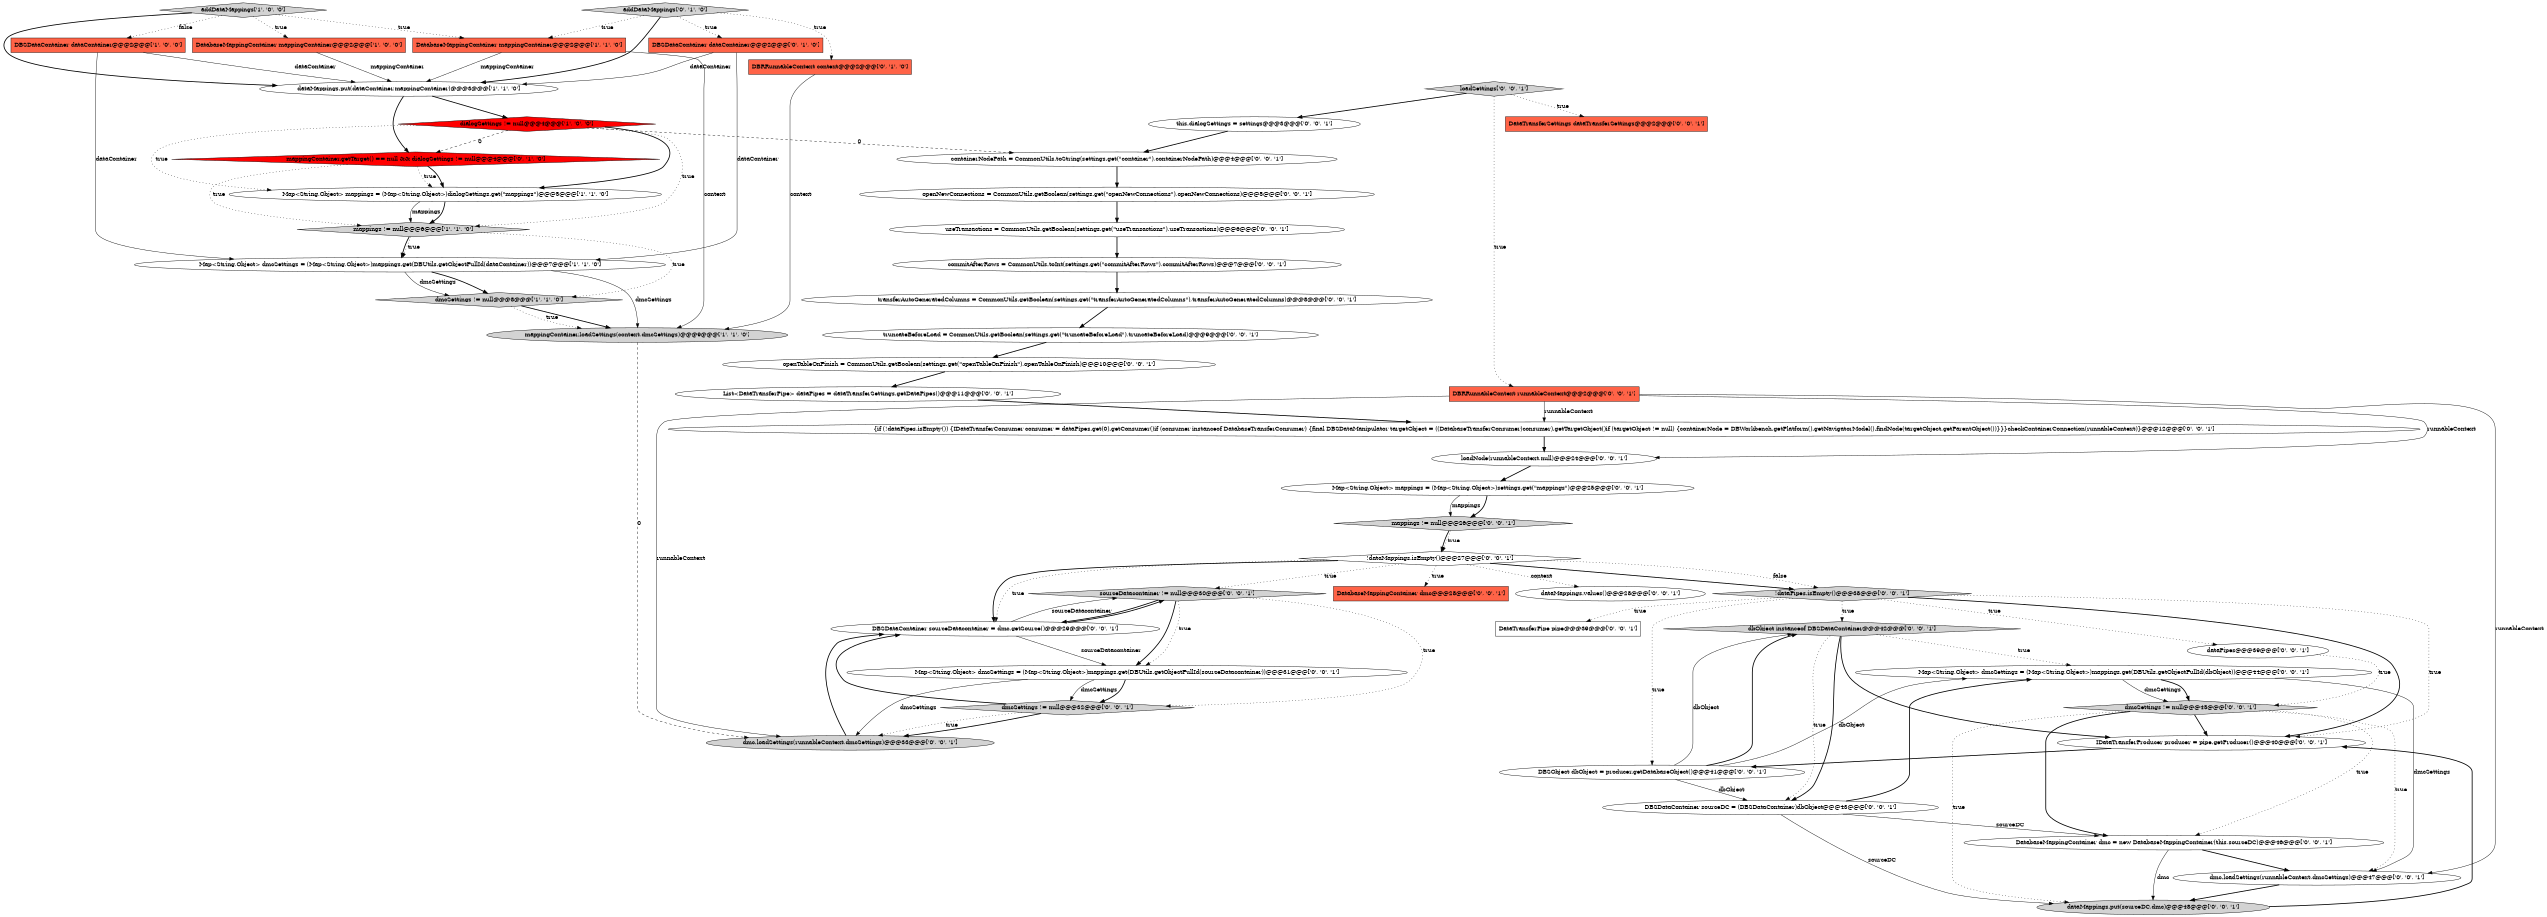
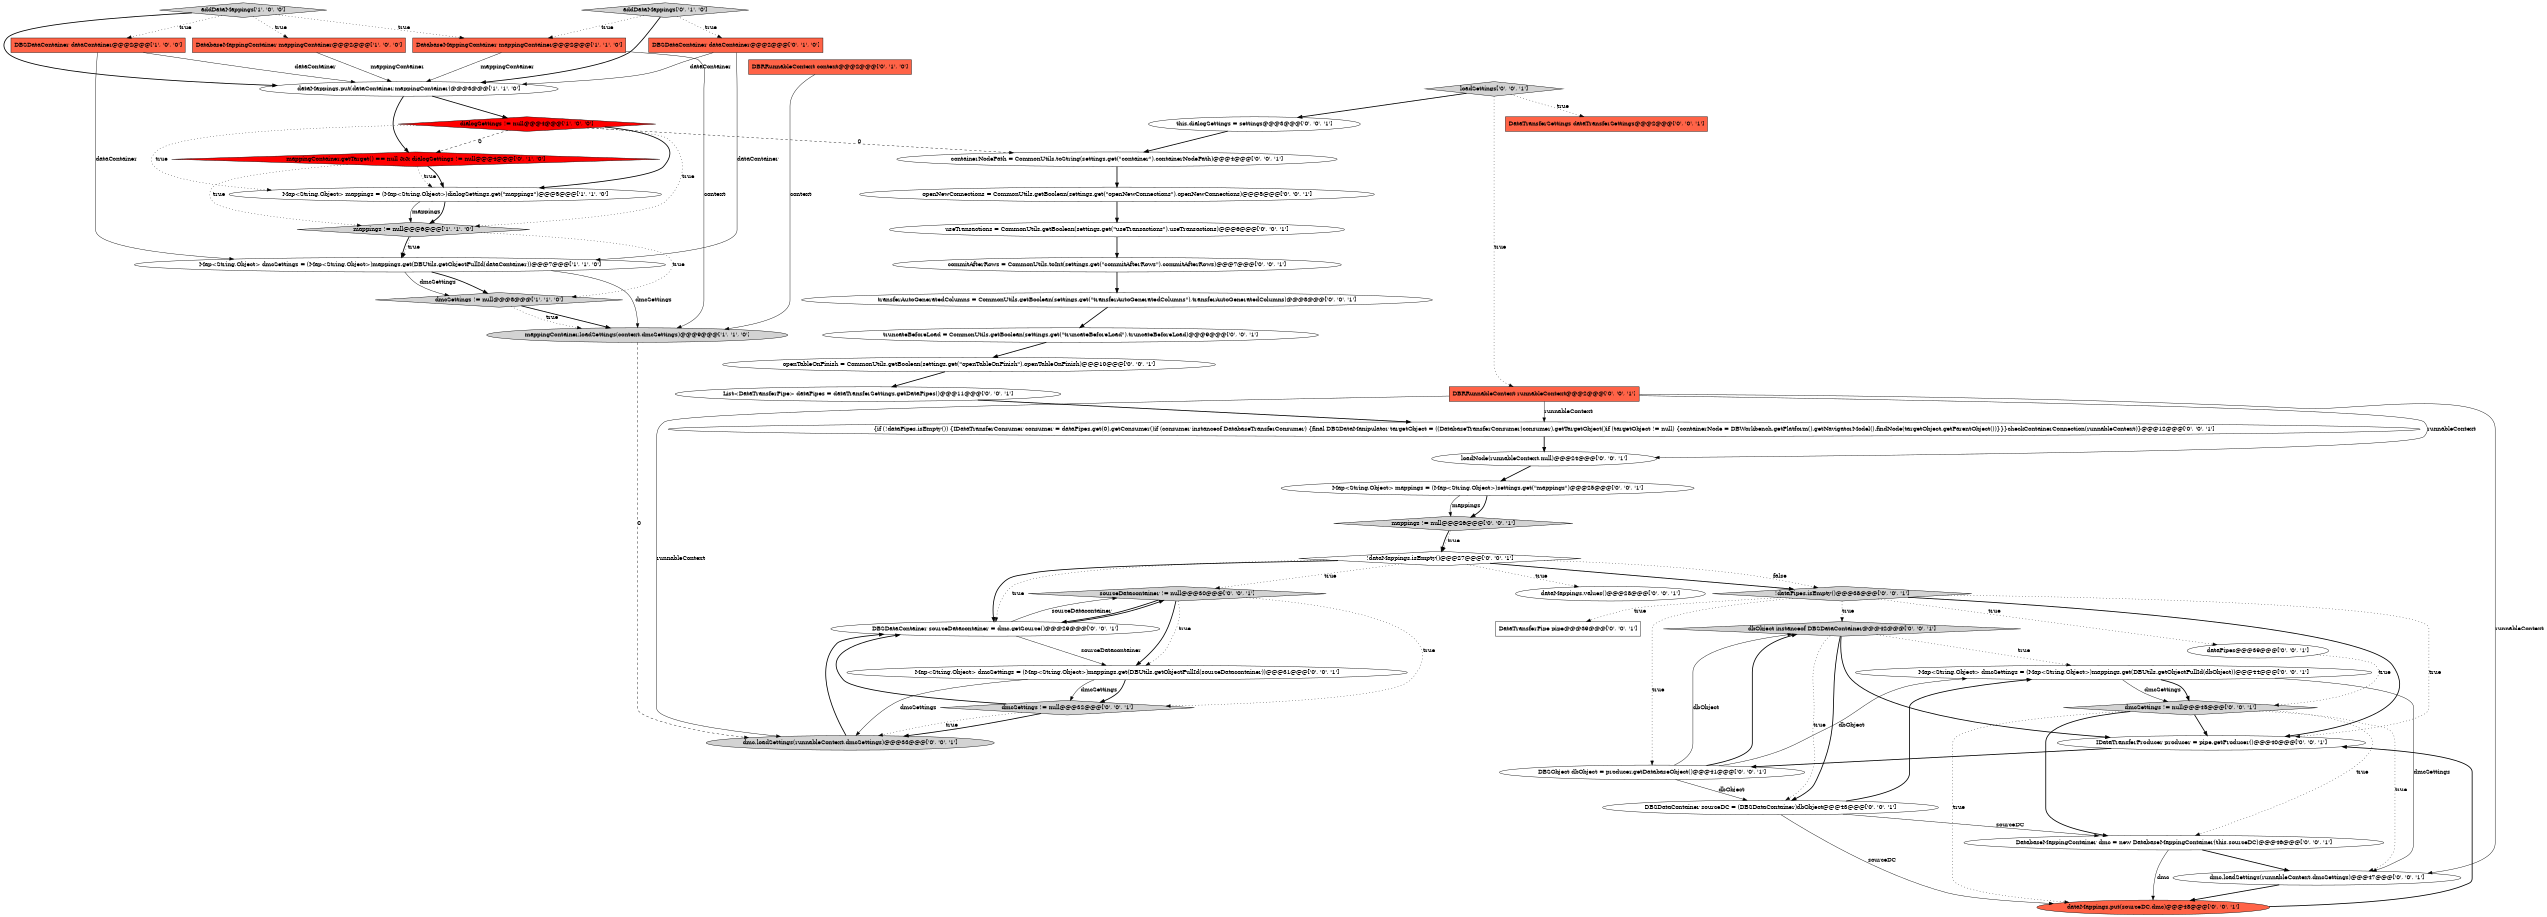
(783, 21) -> none
(186, 28) -> (186, 28)
(1542, 576) -> (1542, 576)
(1421, 594) -> none
(2153, 907) -> (2153, 907)
